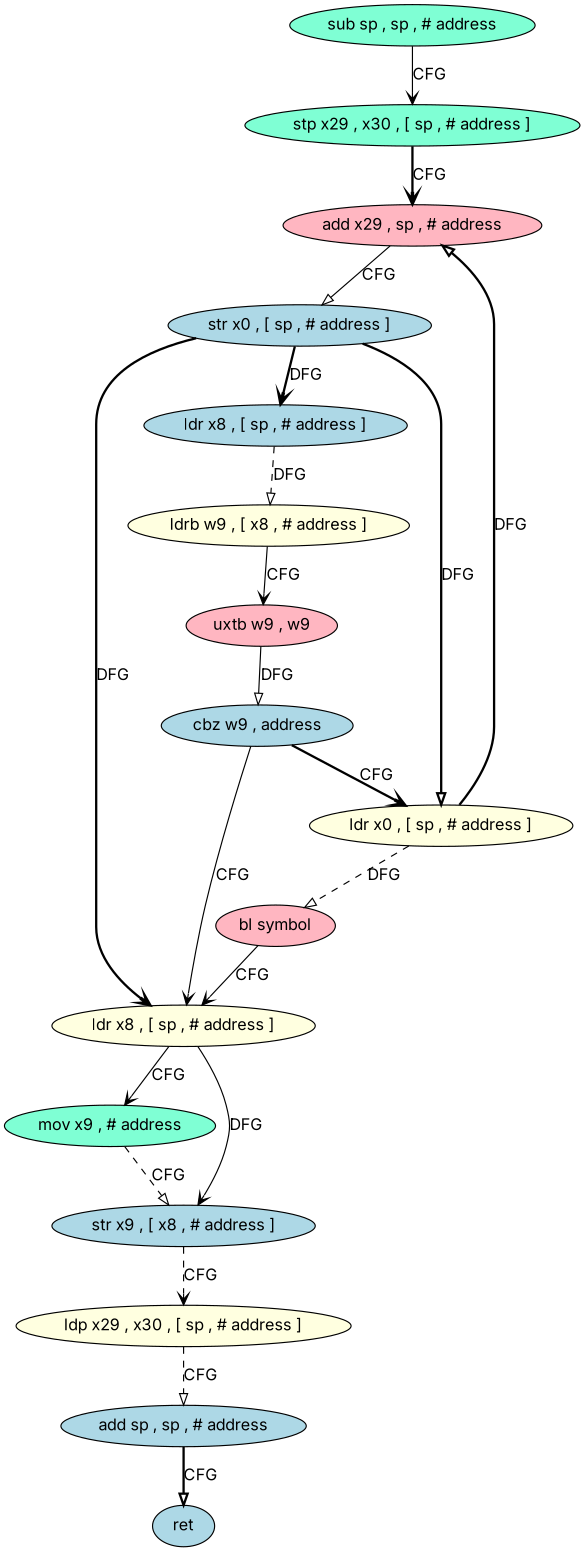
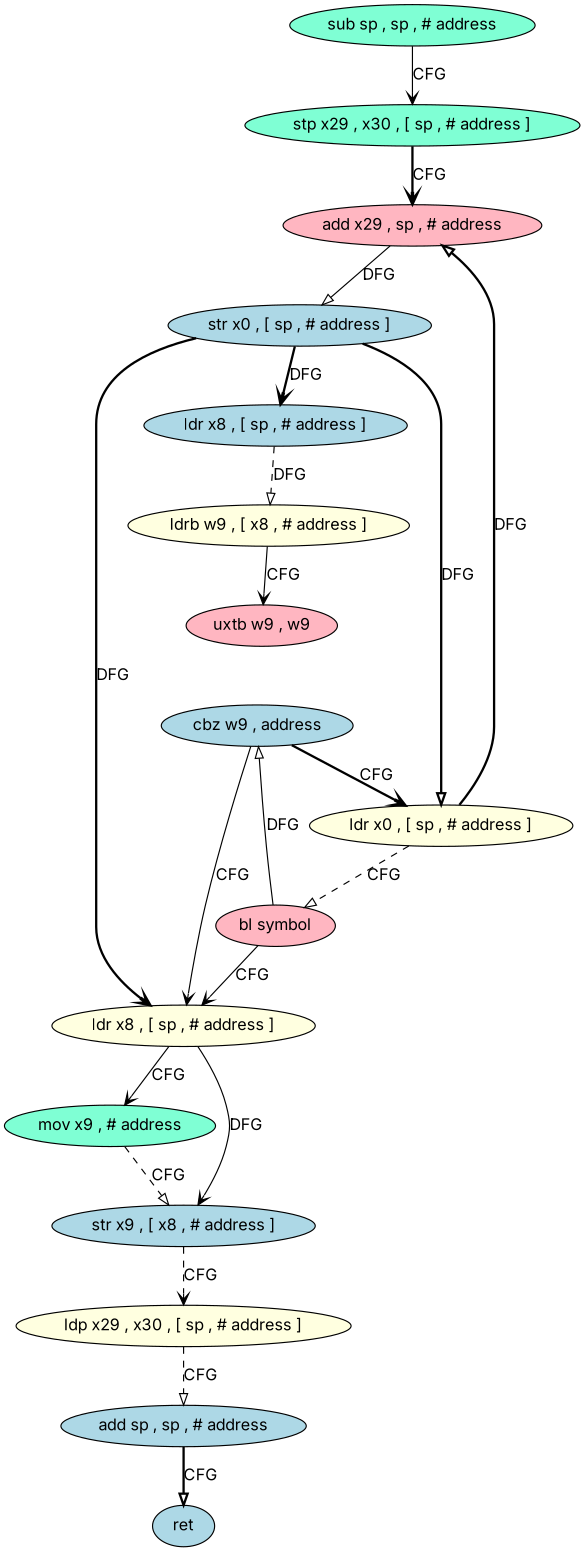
(379, 275) -> (379, 275)
(260, 670) -> (265, 832)
(384, 876) -> (384, 876)
